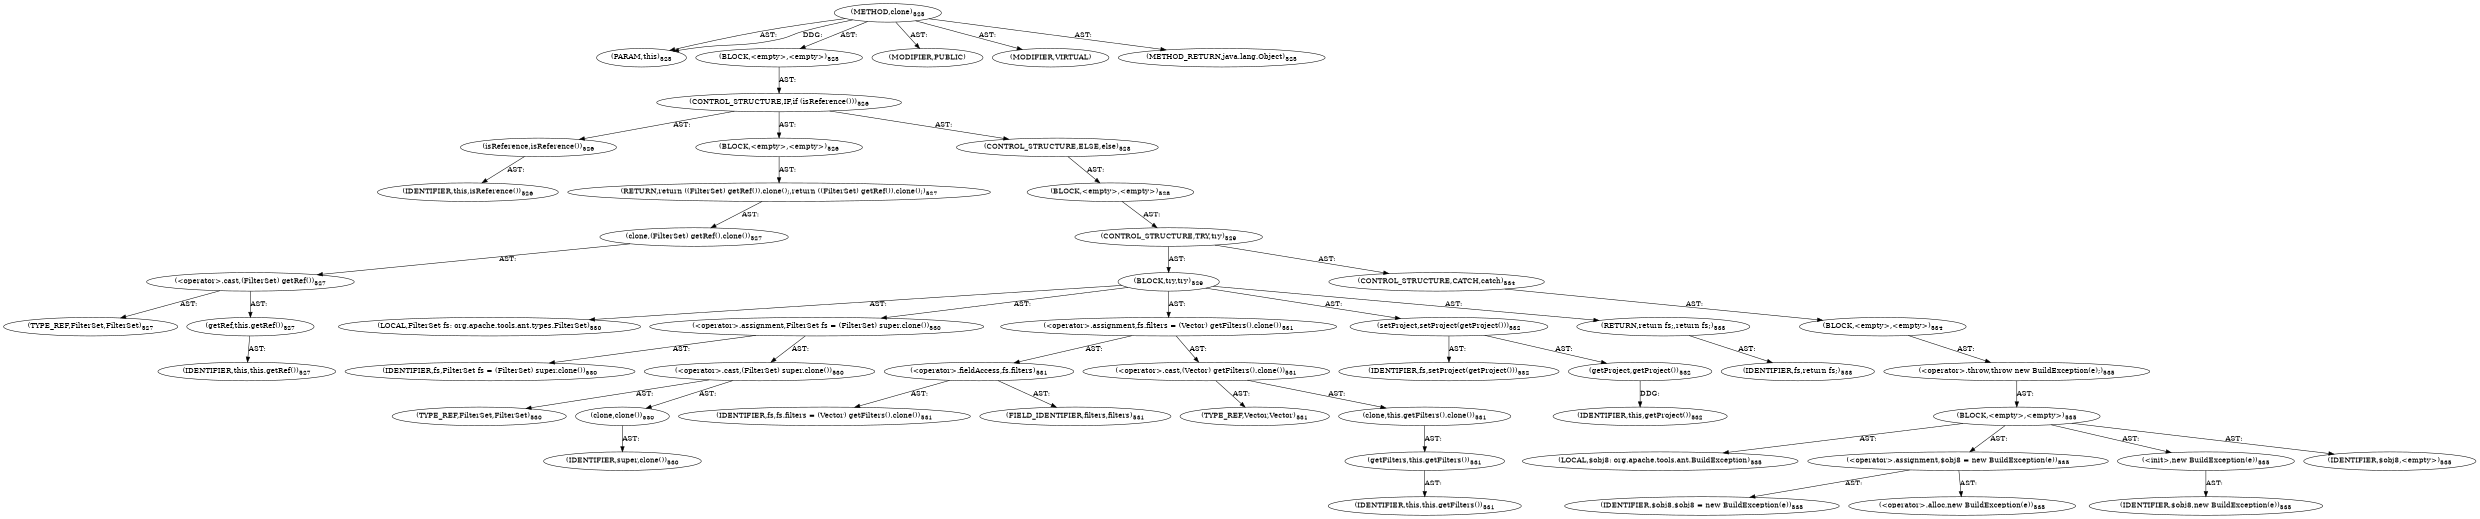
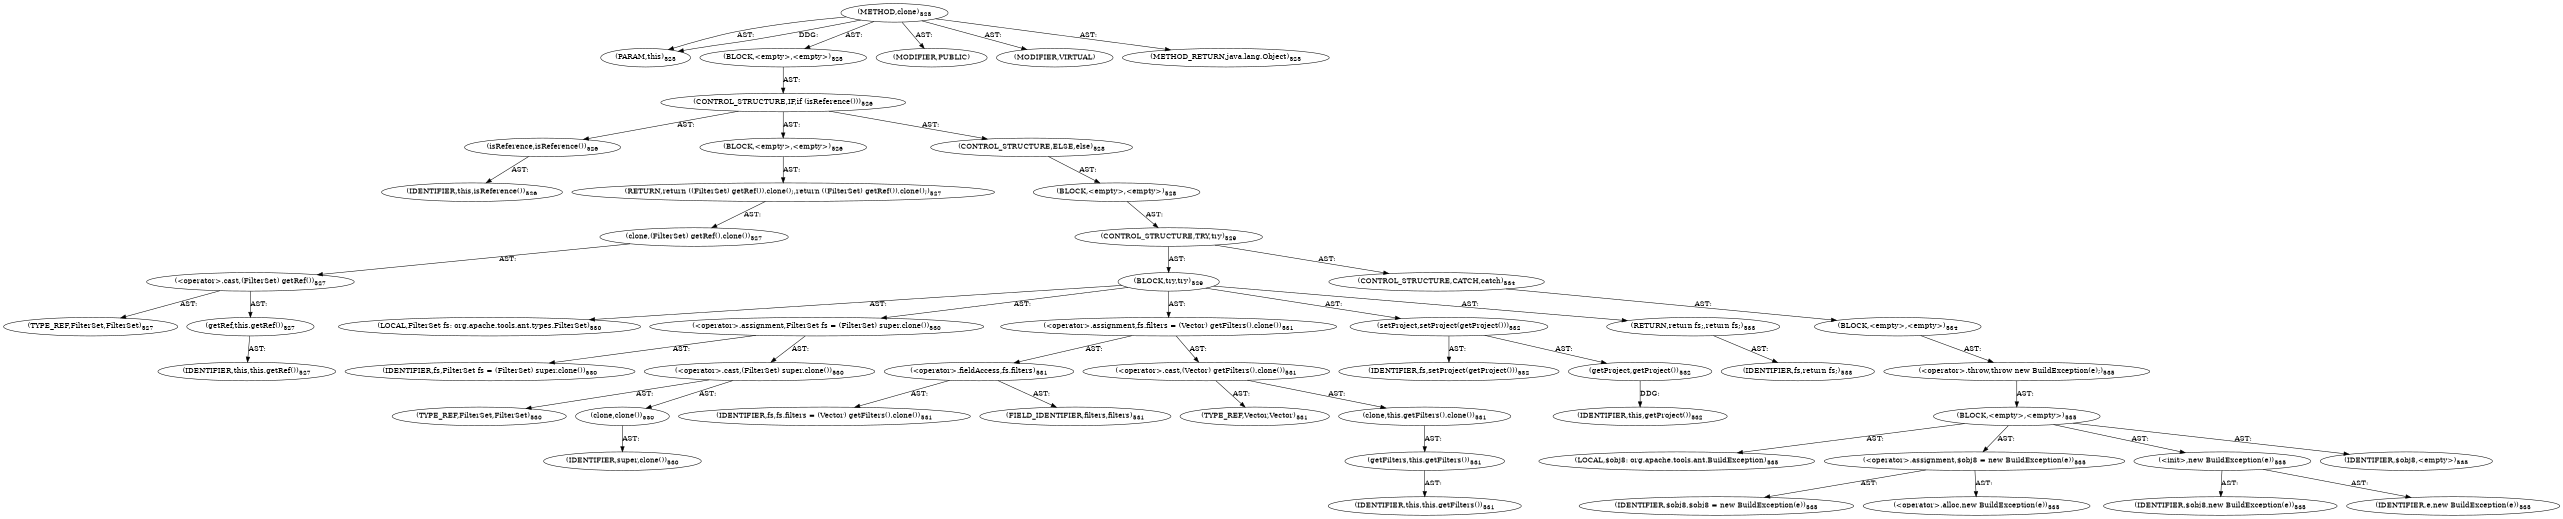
none -> (2453, 506)
